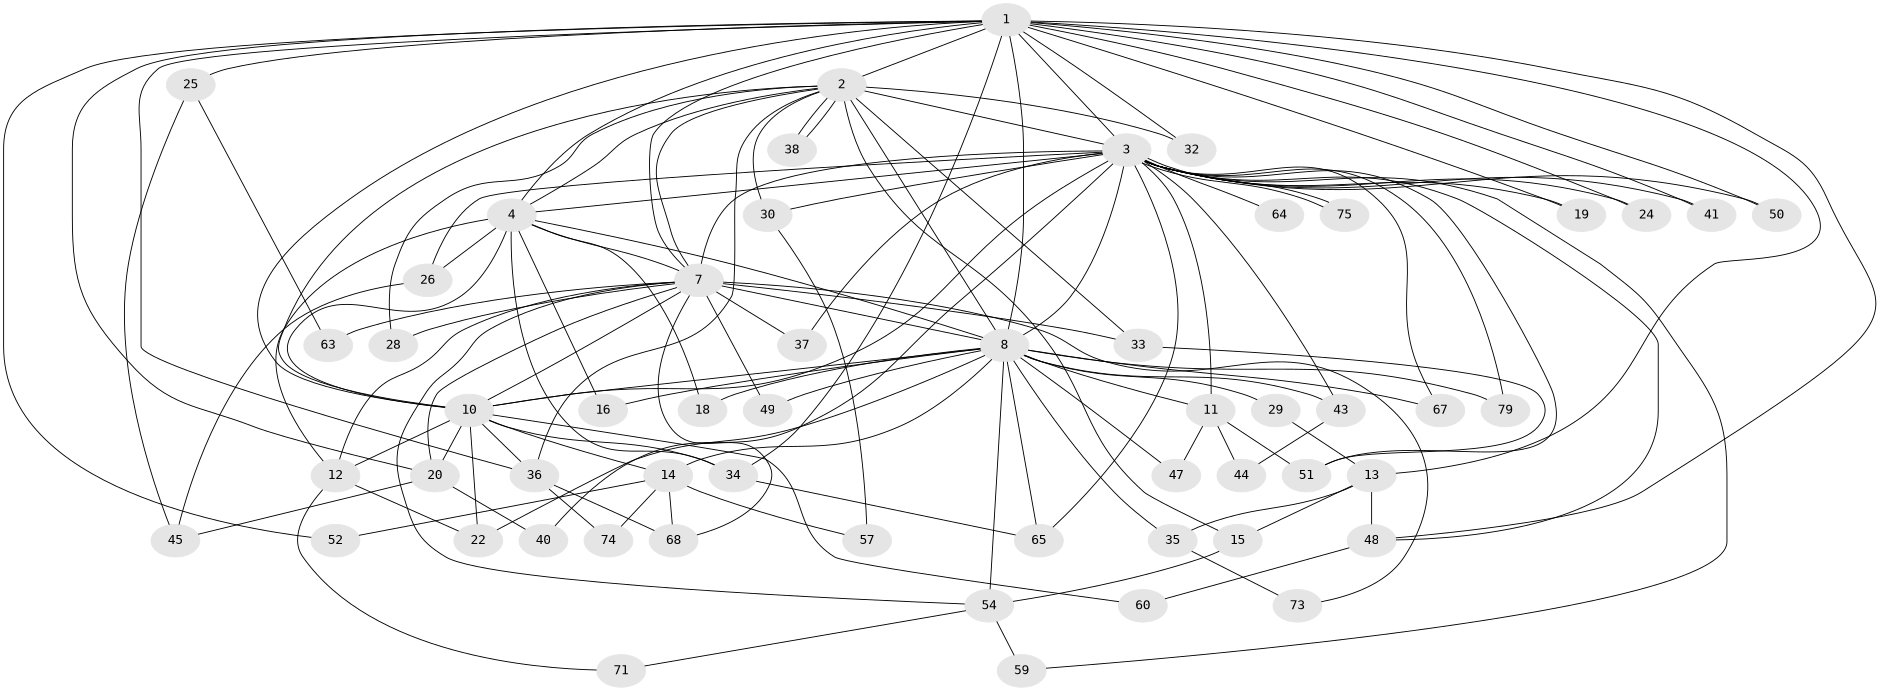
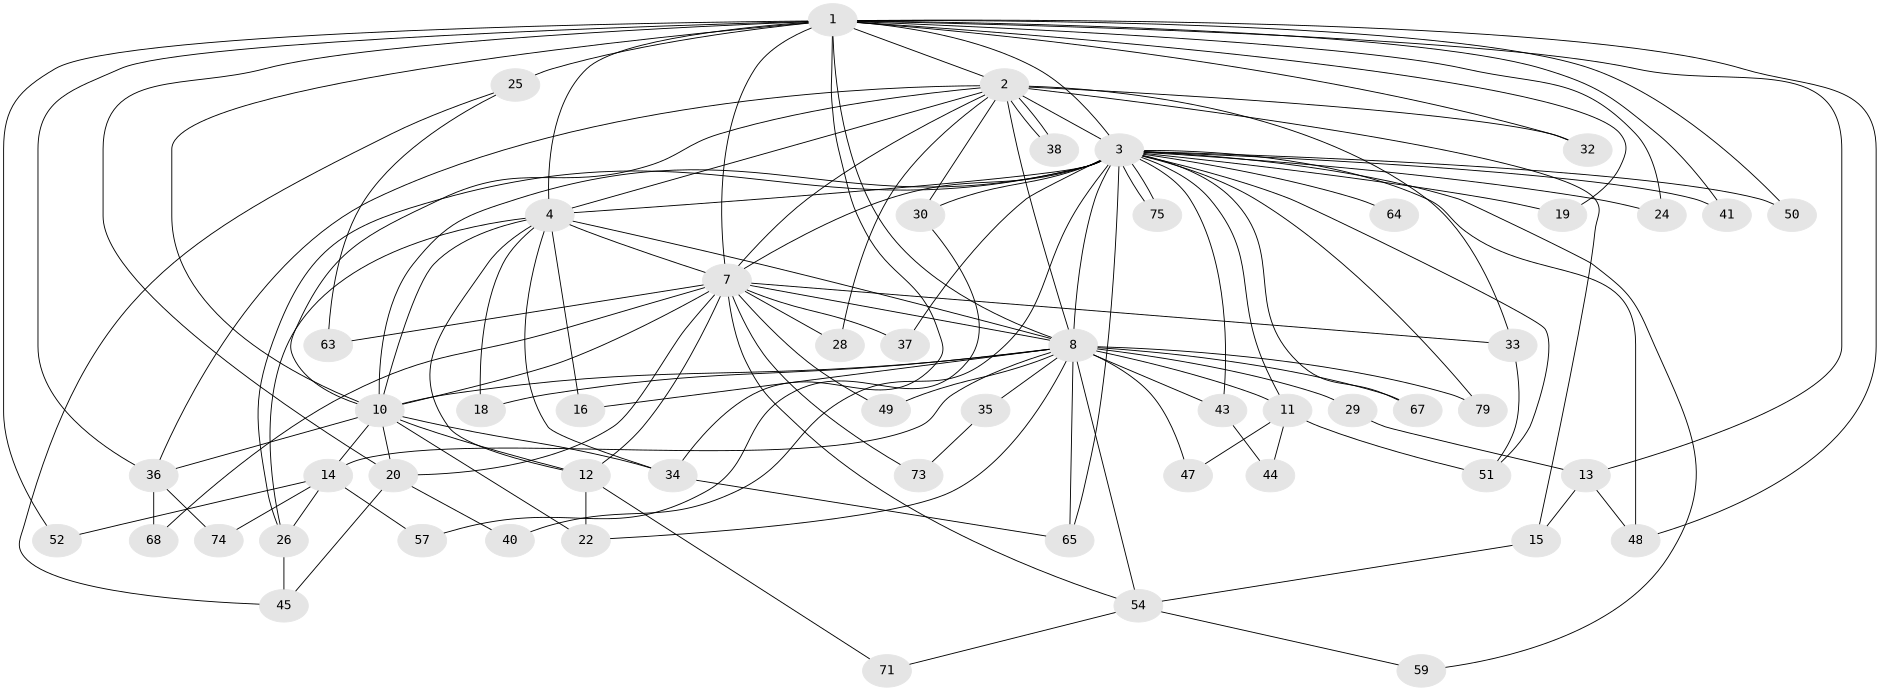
(671, 508) -> (306, 508)
(1272, 508) -> none
(1143, 606) -> none
